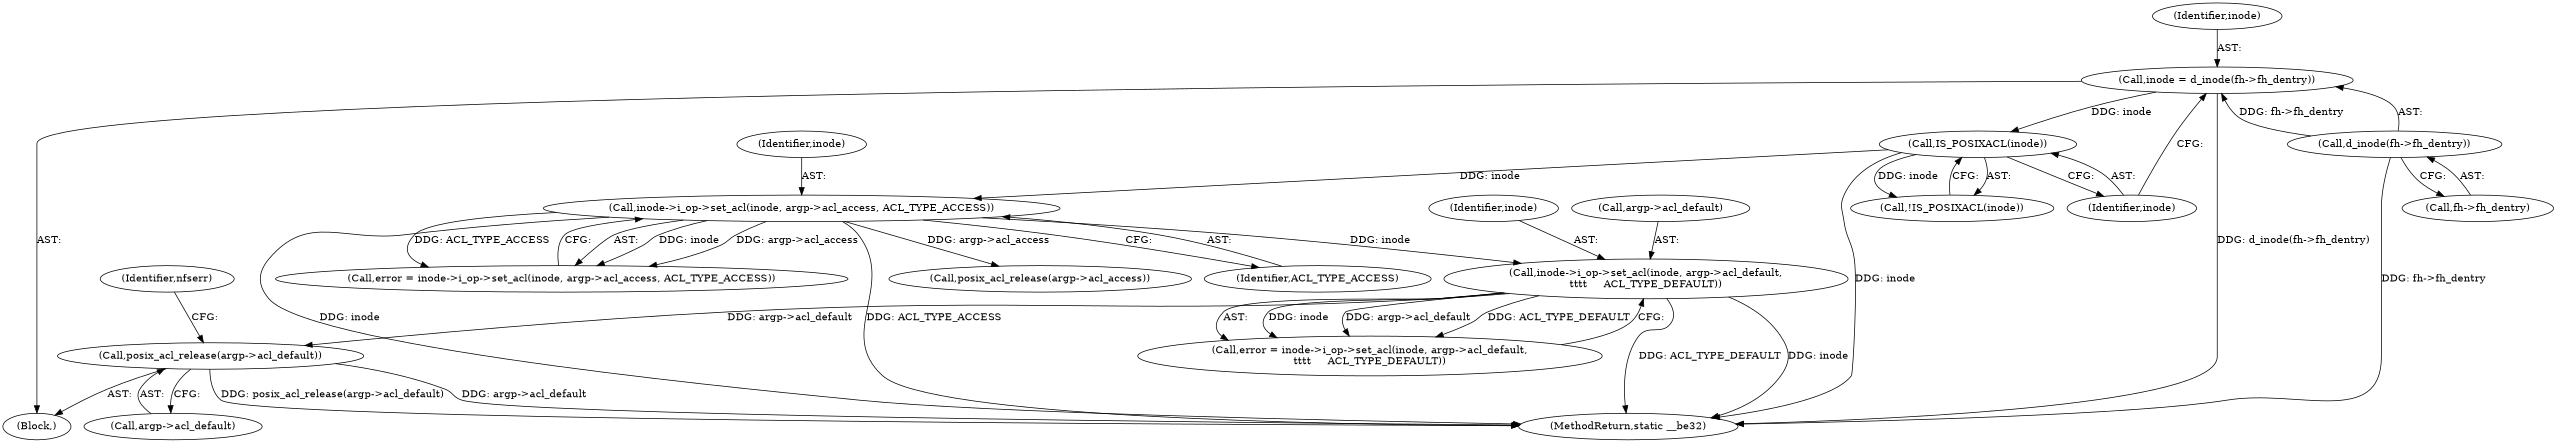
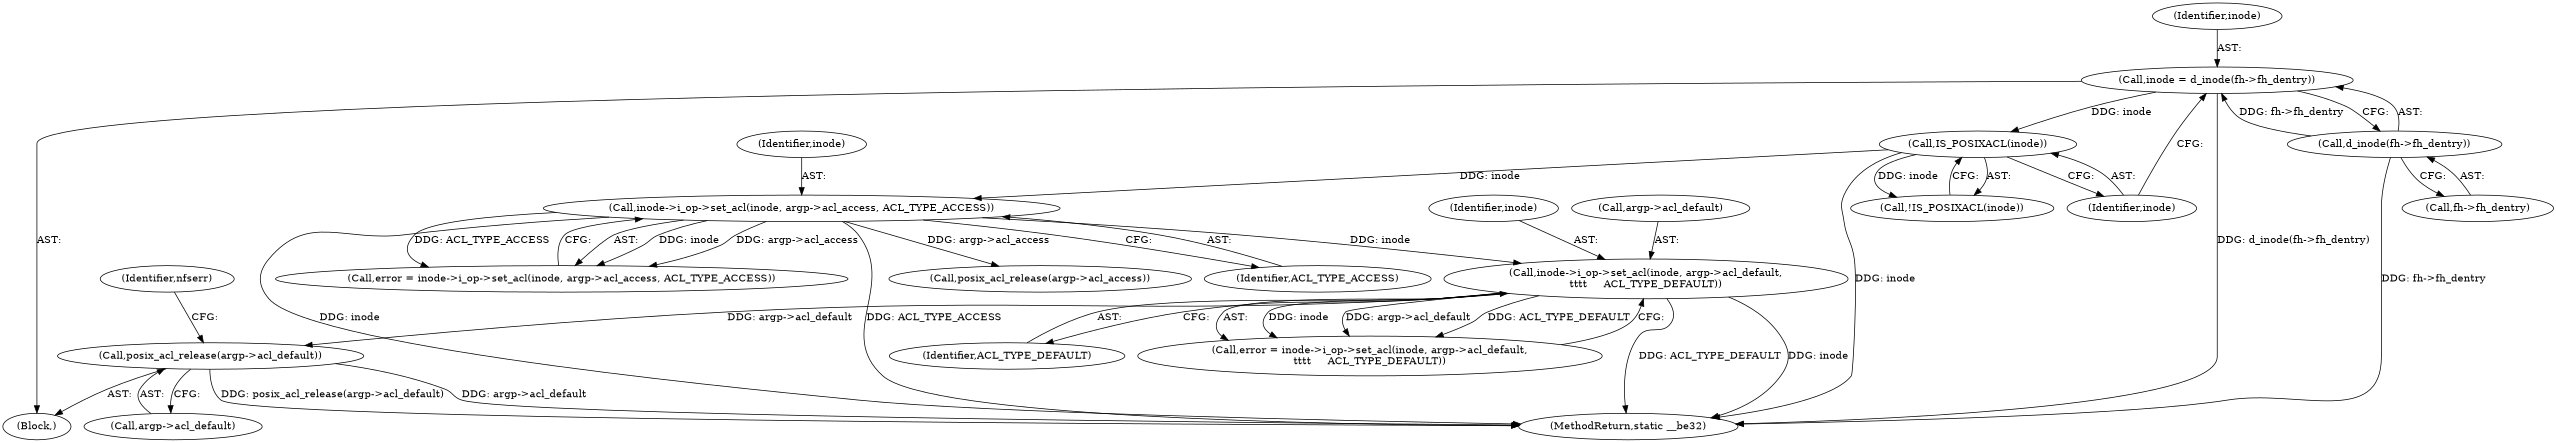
none -> (2339, 103)
none -> (1007, 356)
